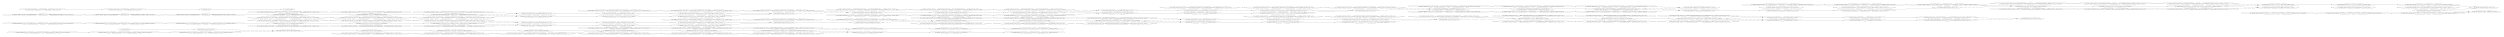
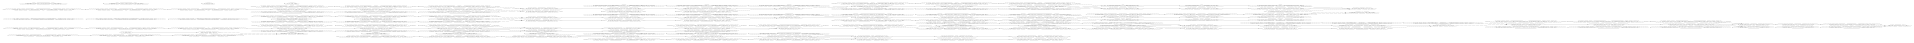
(1365, 10) -> none
